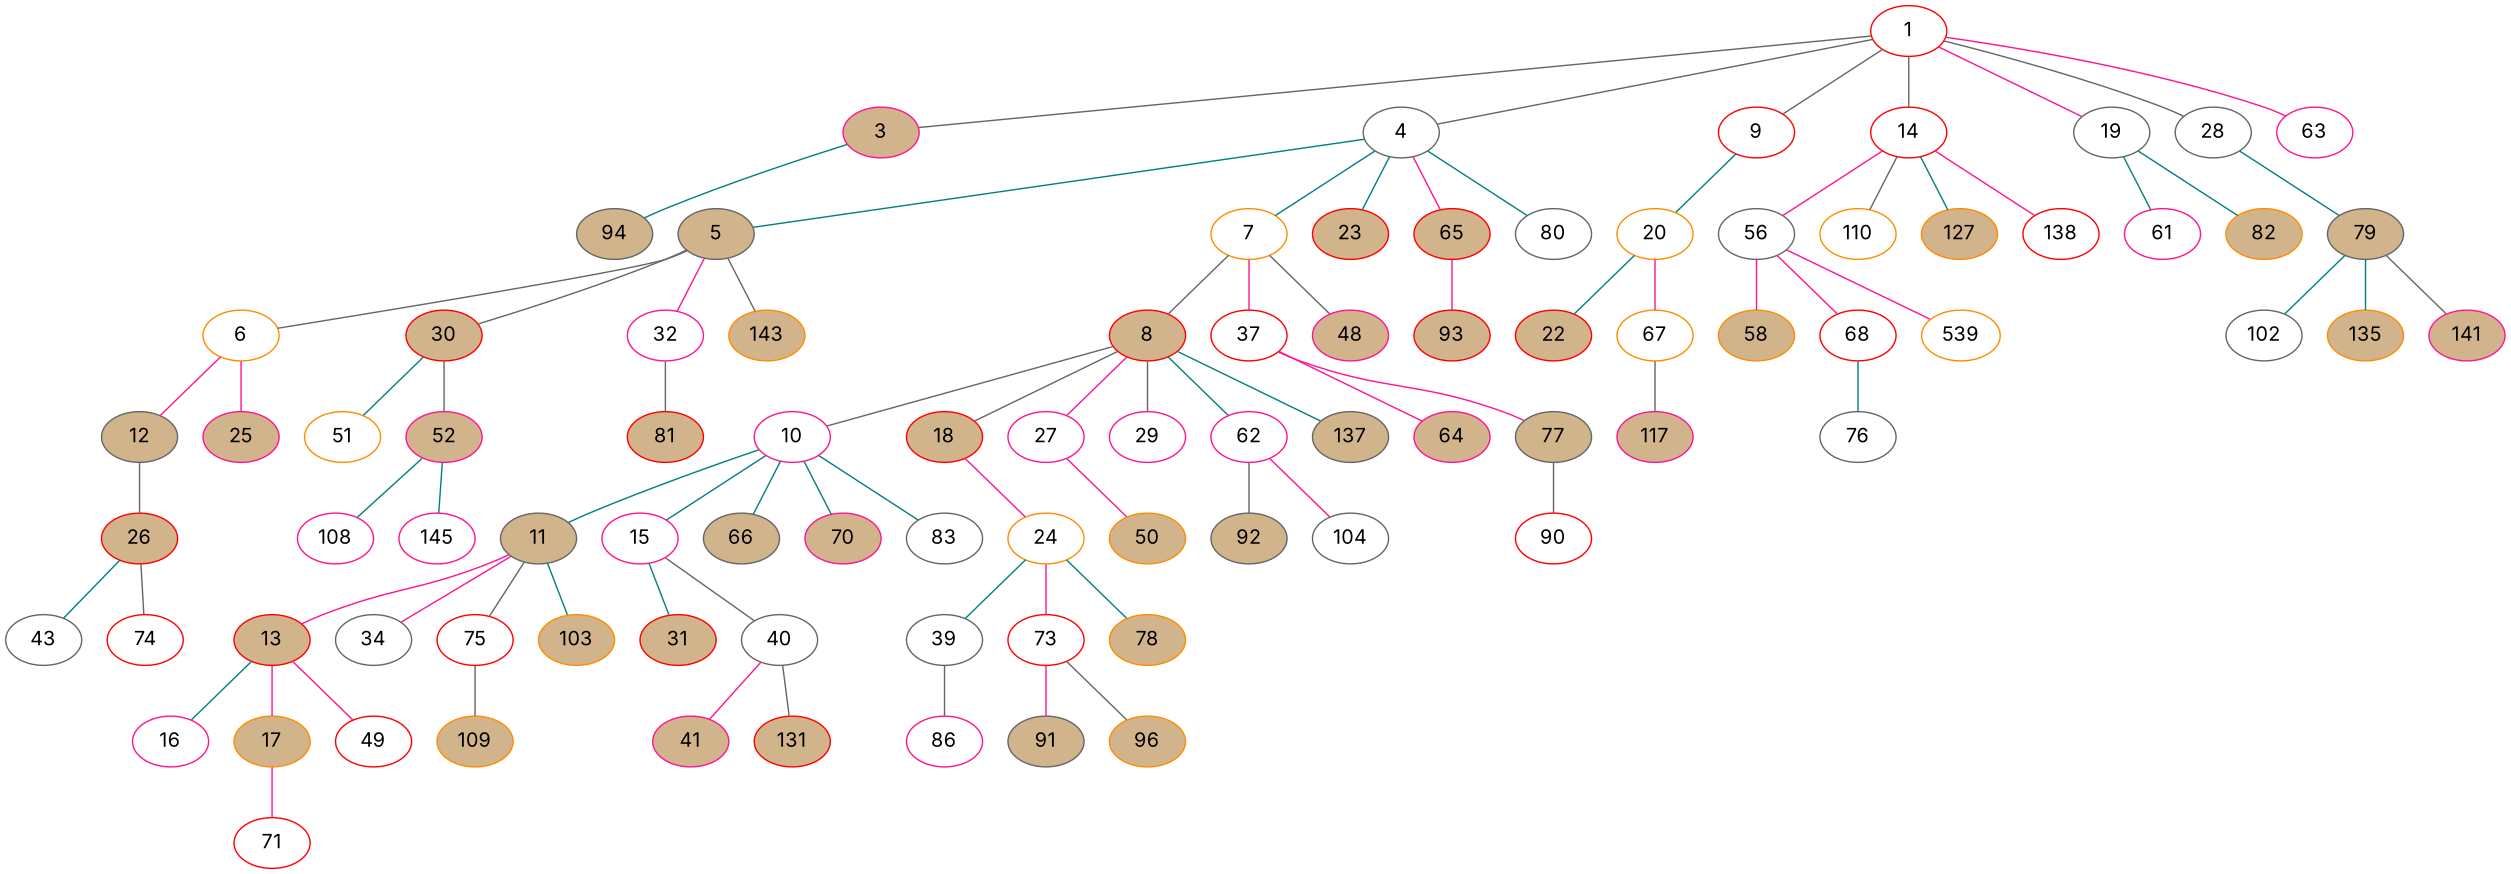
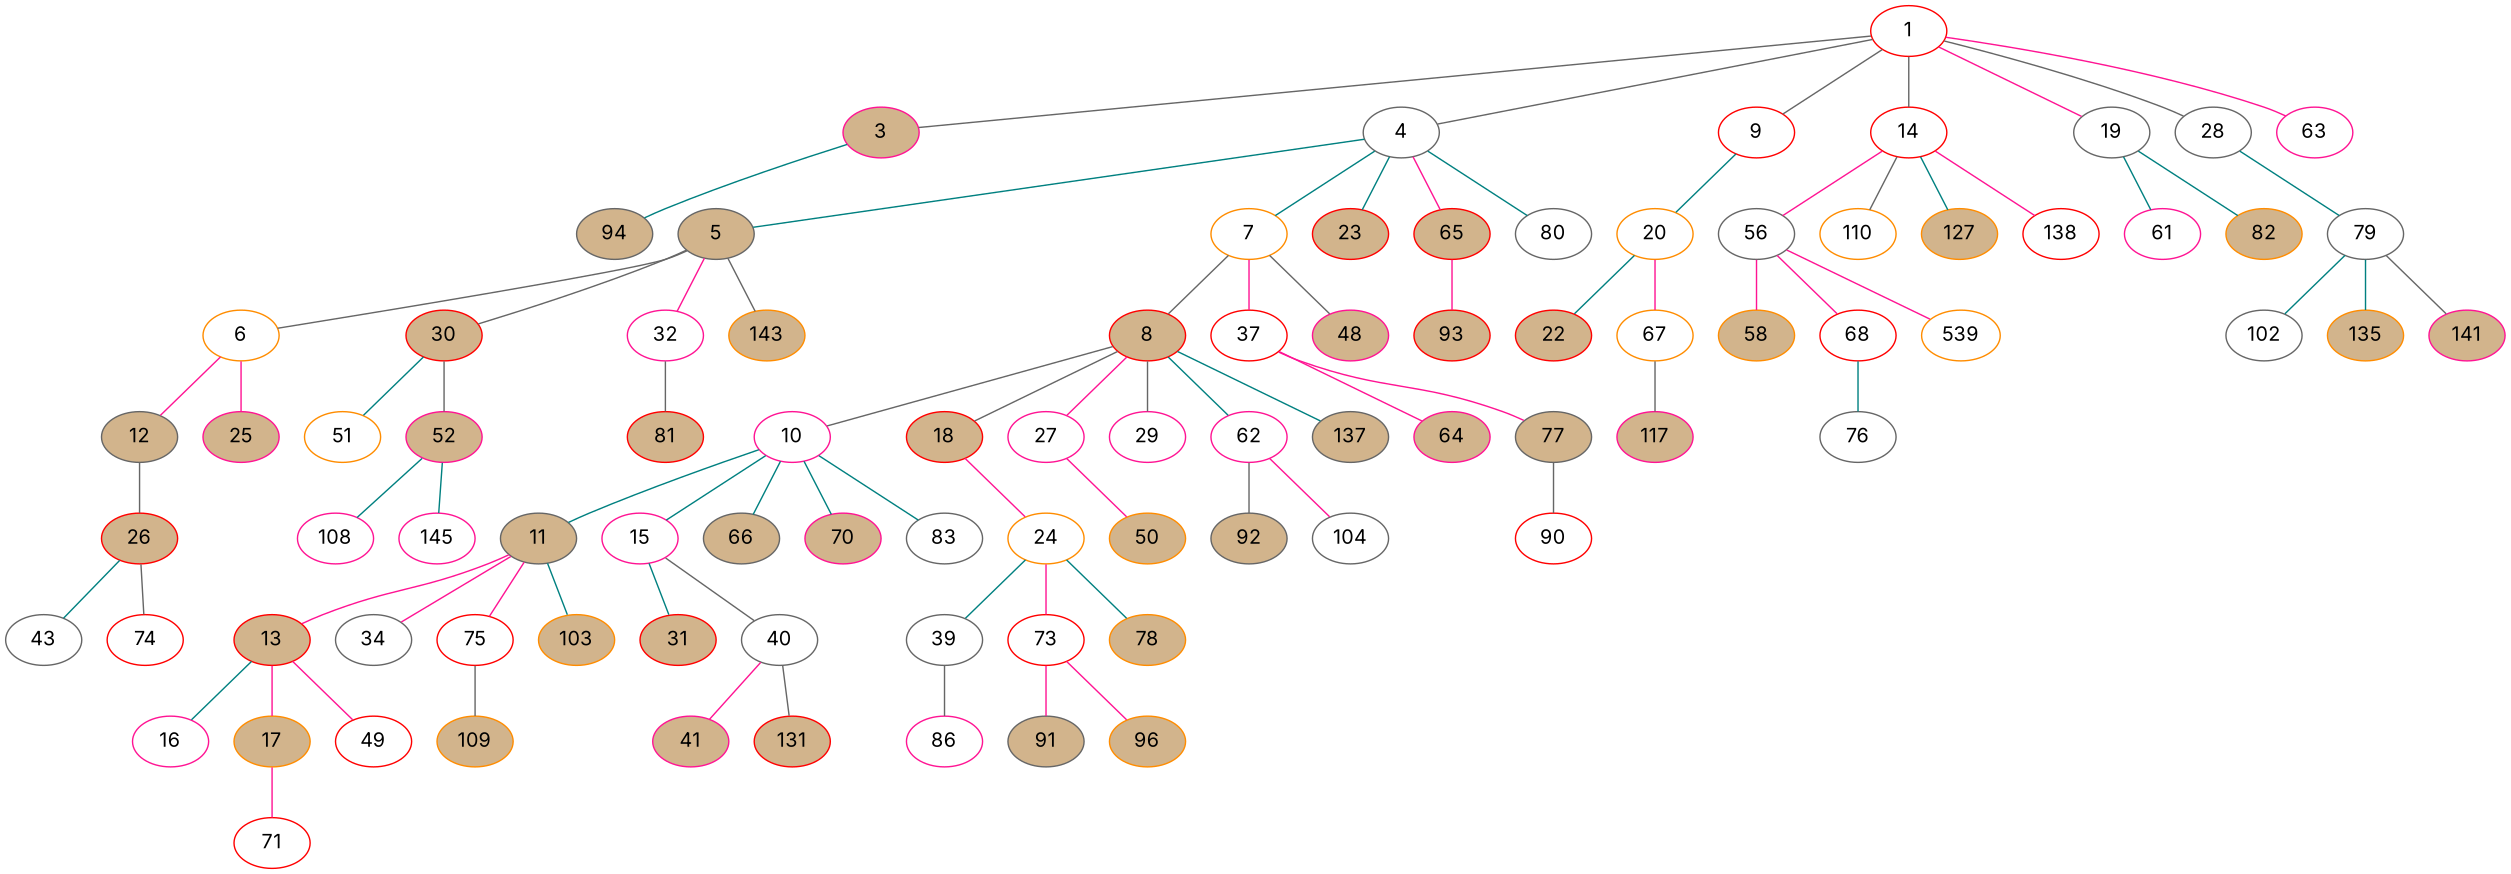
(2366, 234) -> (2366, 234)
(507, 589) -> (507, 589)
(1097, 691) -> (1097, 691)
